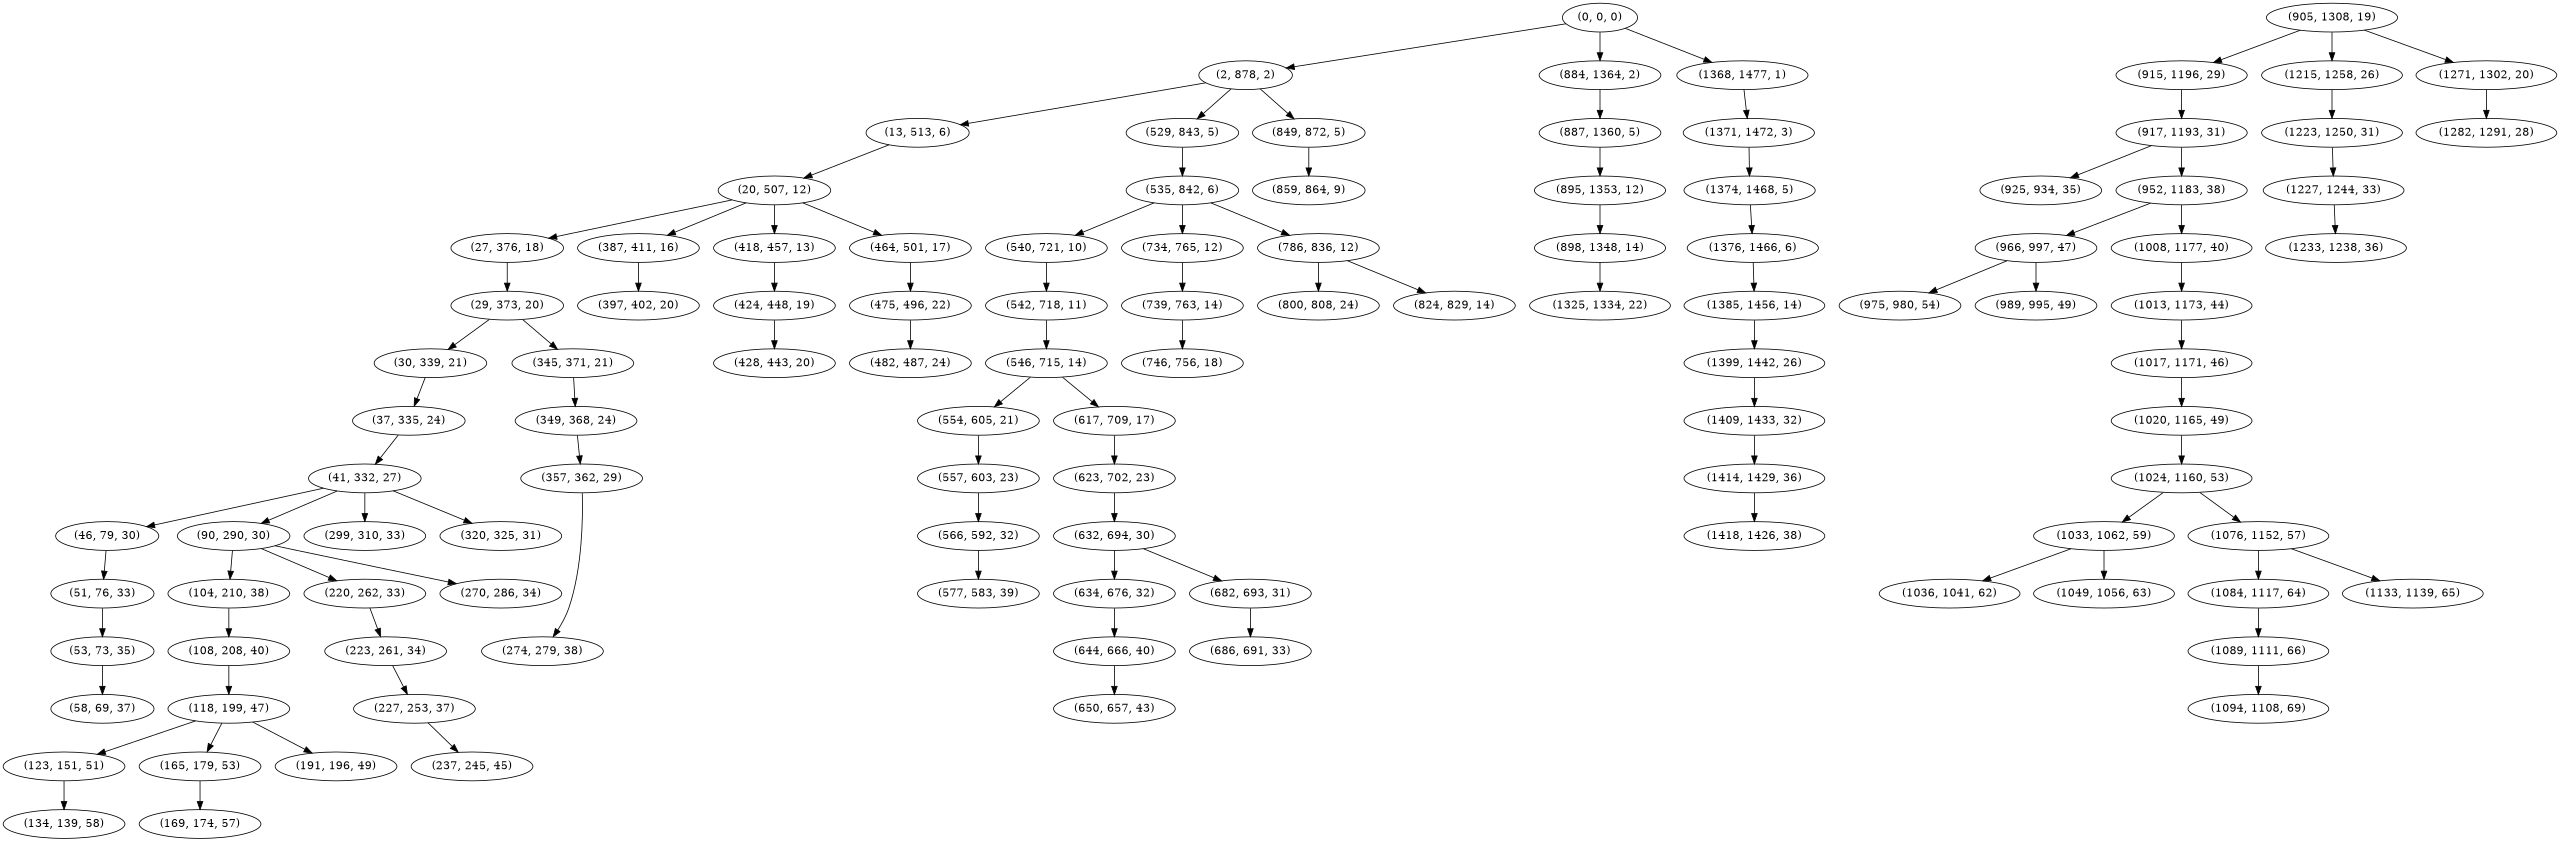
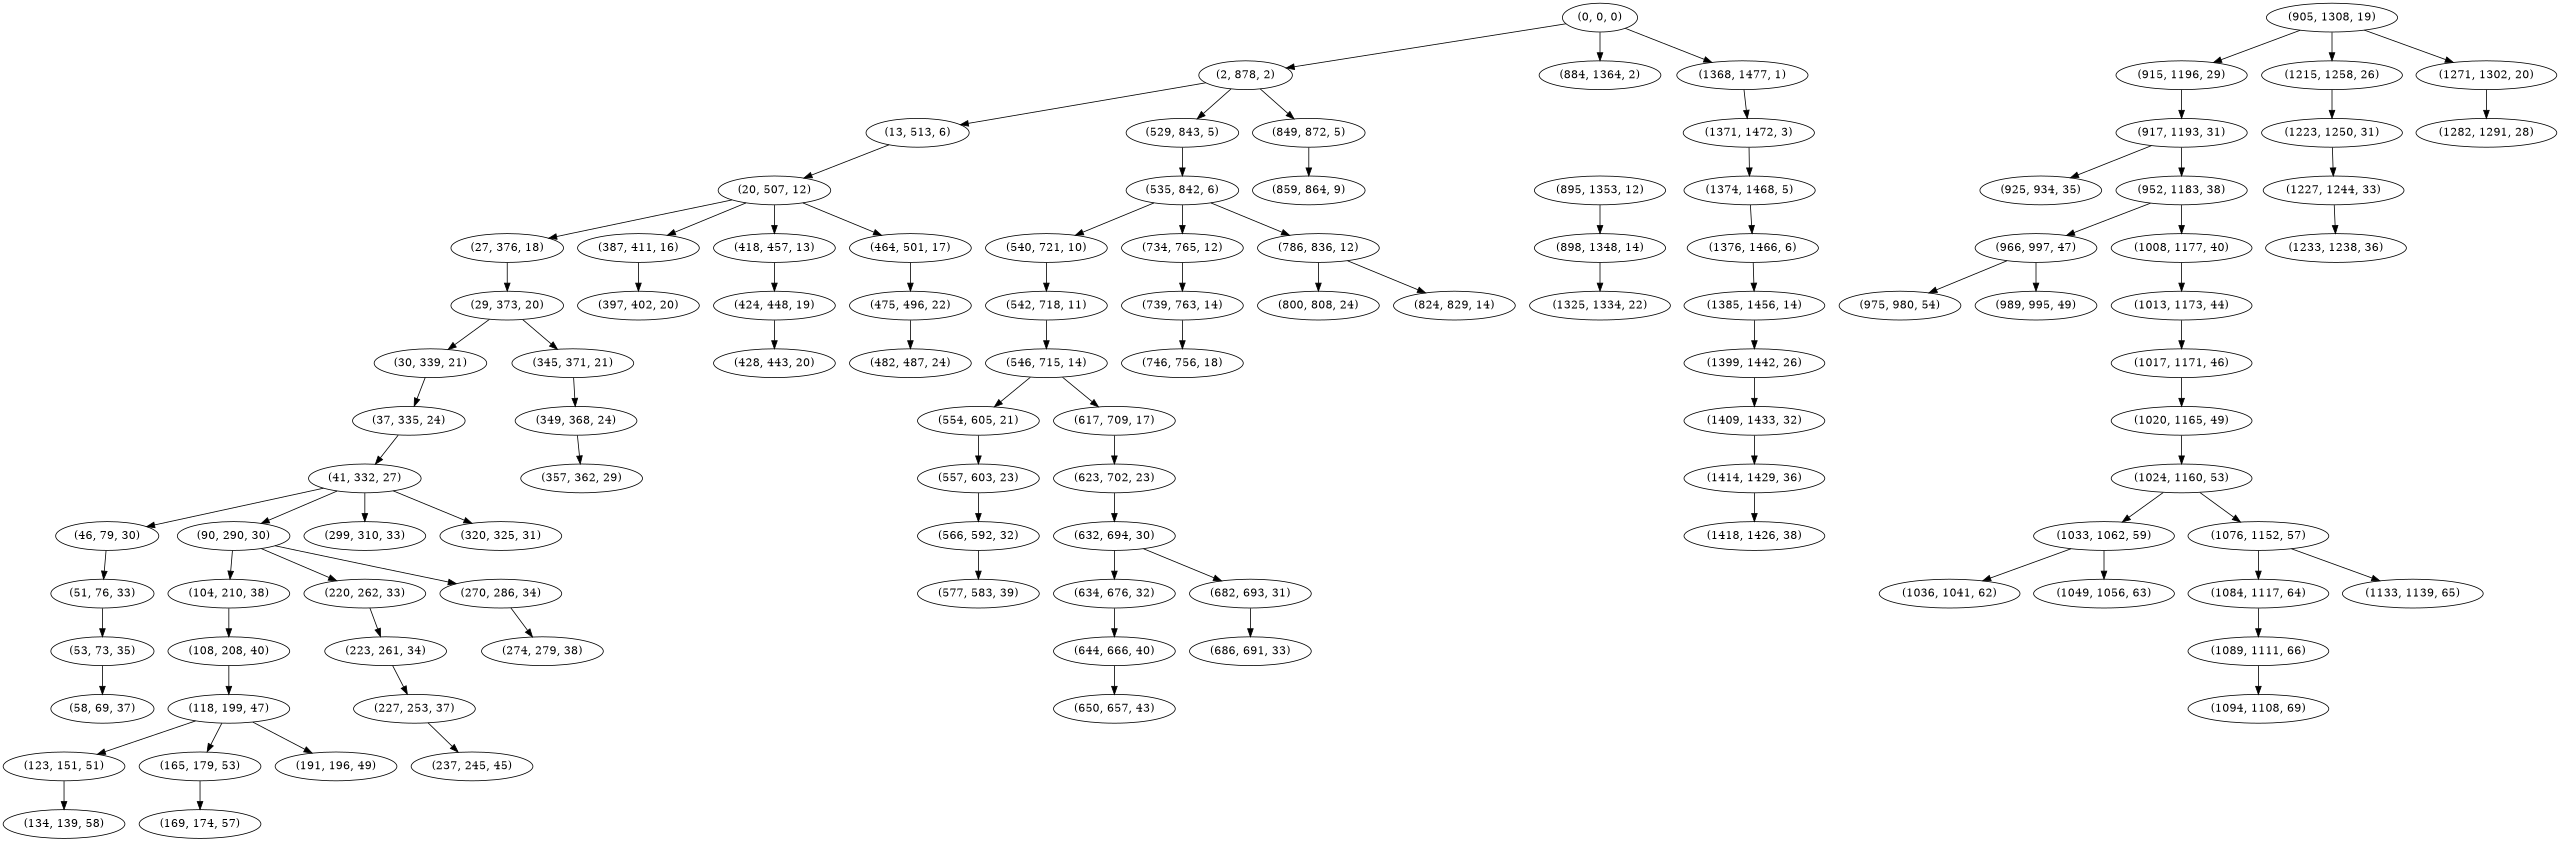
(1600, 133) -> none
(579, 563) -> (519, 619)
